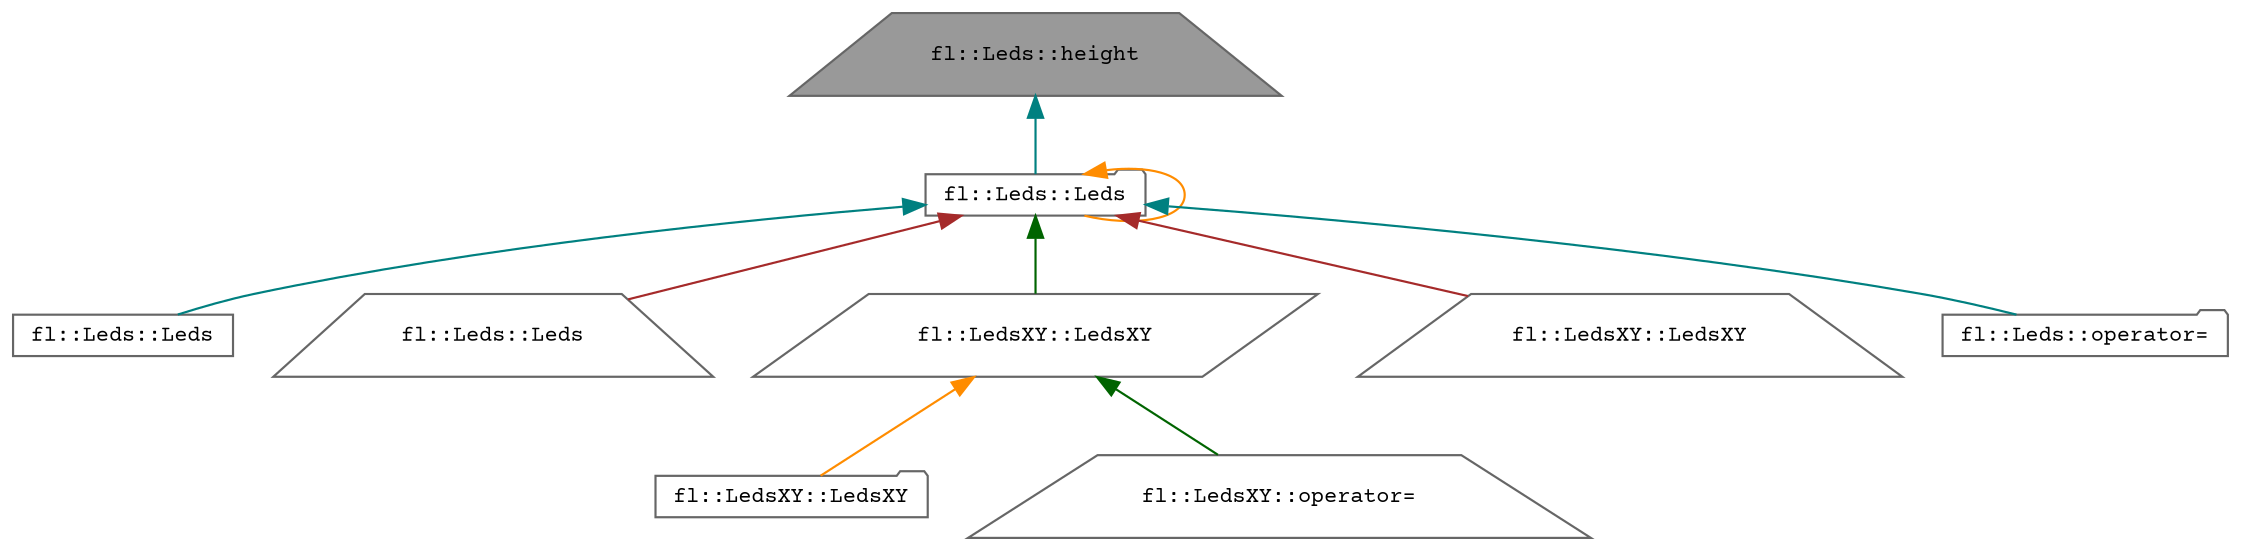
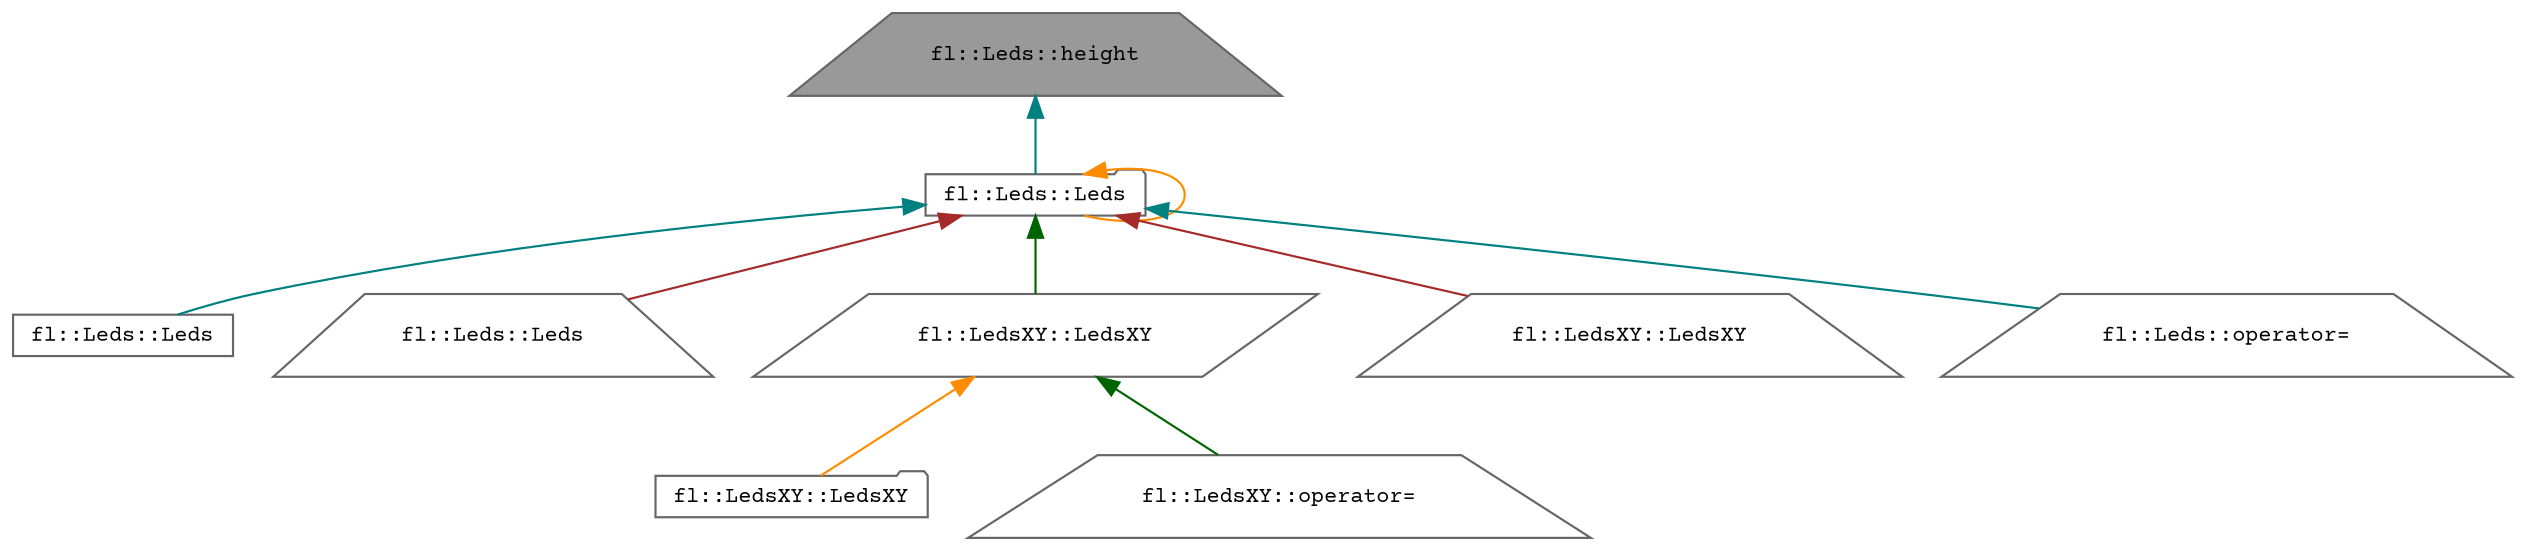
(2085, 335) -> (2227, 335)
